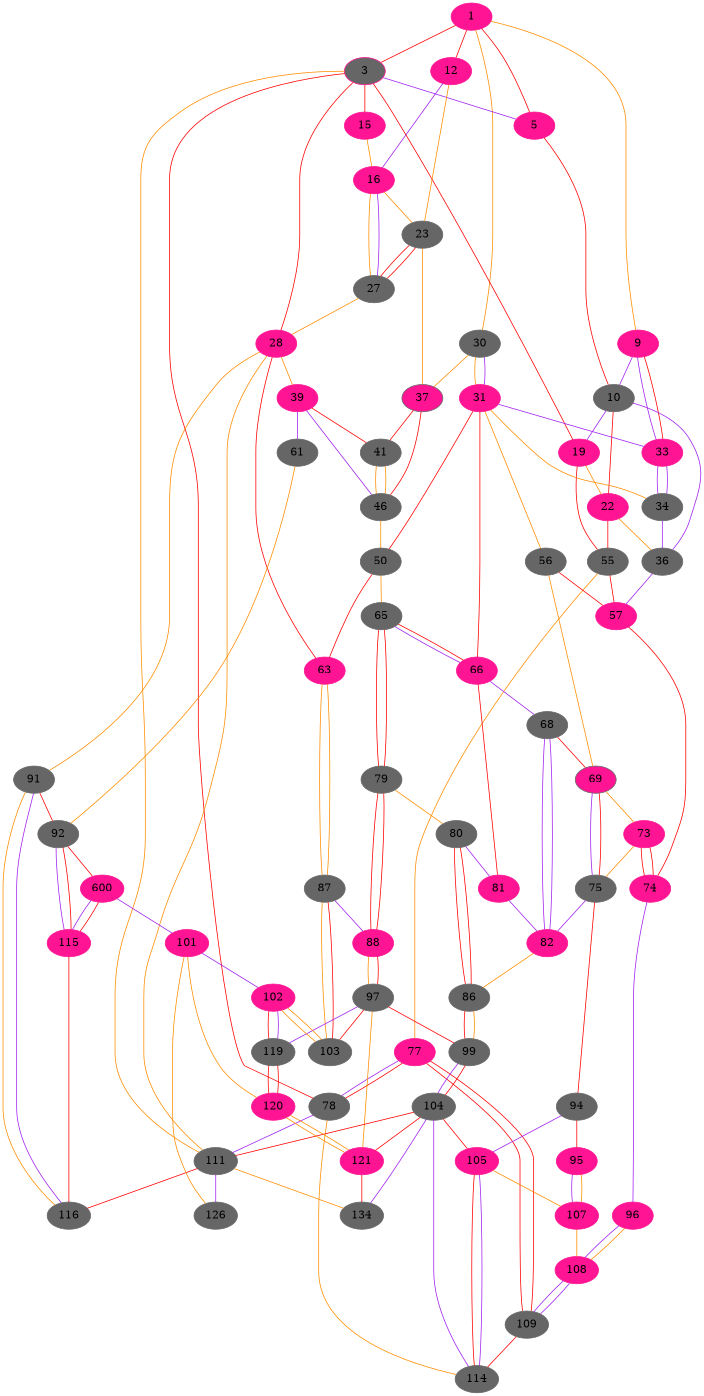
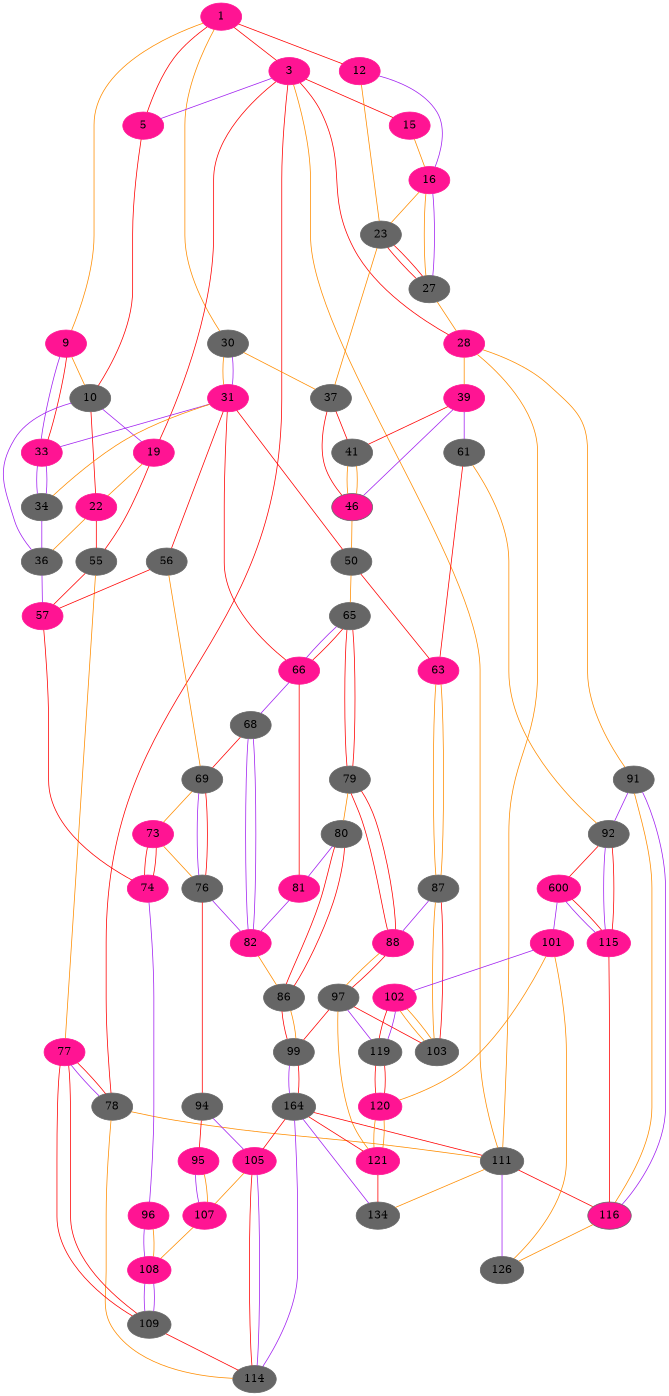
(365, 71) -> (289, 71)
(626, 371) -> (78, 371)
(422, 398) -> (331, 398)
(513, 480) -> (197, 480)
(381, 507) -> (352, 507)
(256, 514) -> (452, 557)
(596, 780) -> (202, 780)
(46, 807) -> (621, 807)
(596, 889) -> (202, 889)
(434, 1107) -> (294, 1107)
(273, 1134) -> (306, 1137)
(69, 1216) -> (610, 1216)
none -> (556, 1243)
